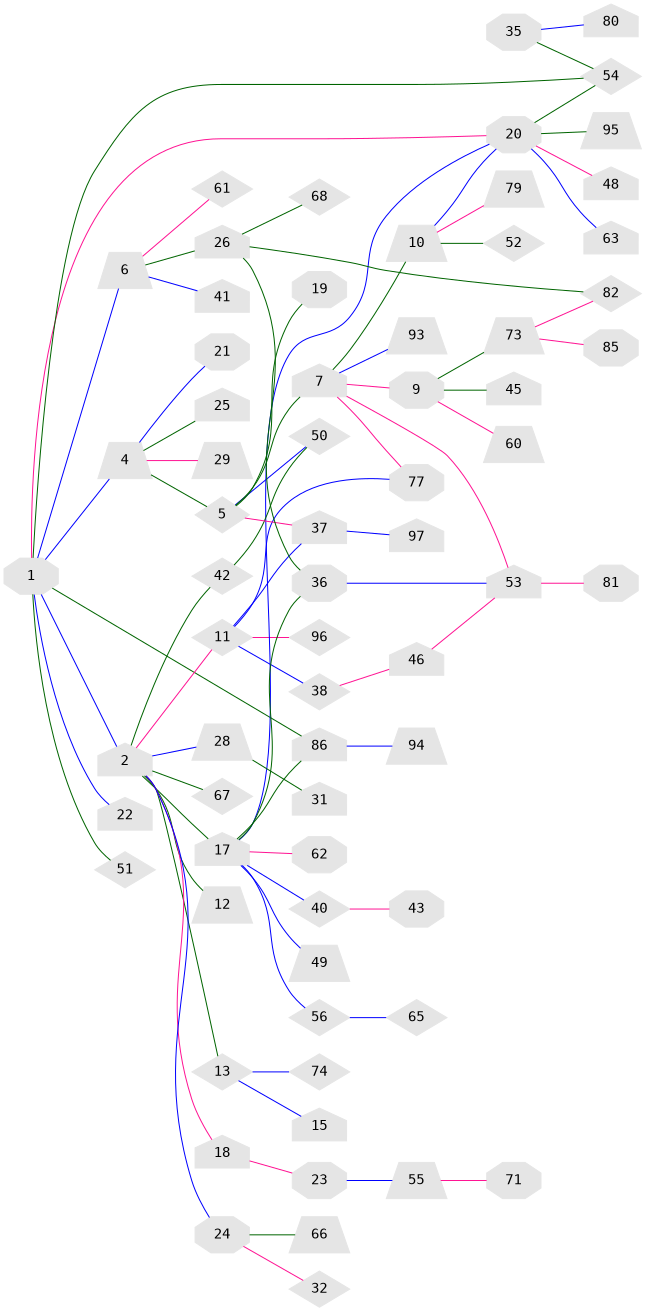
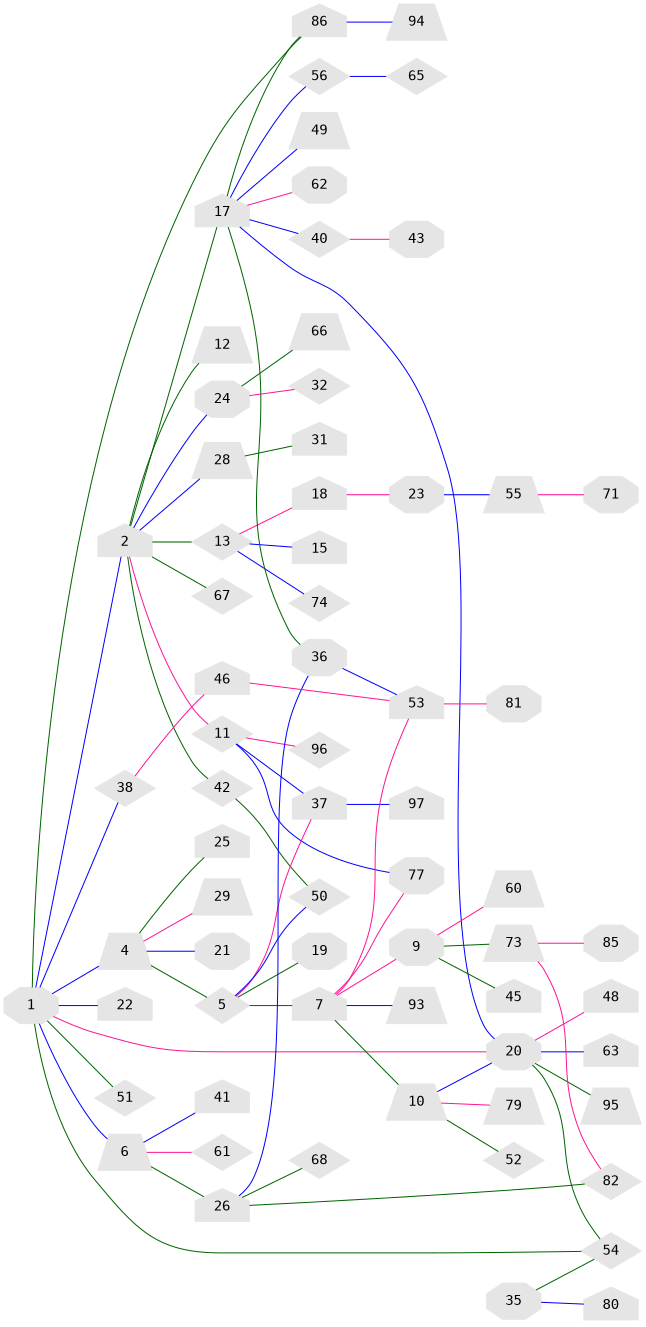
(274, 341) -> (278, 951)
(277, 668) -> (79, 895)
(180, 957) -> (266, 521)
